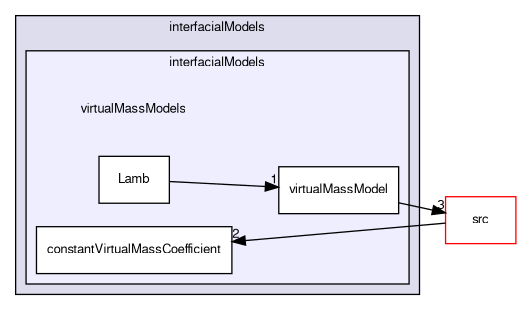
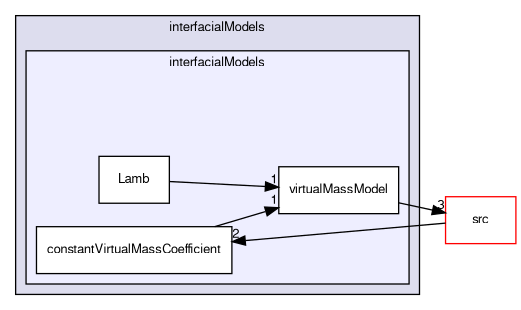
(134, 109) -> none
none -> (240, 219)
